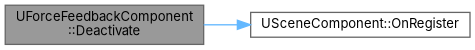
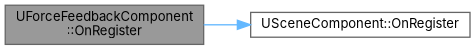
(104, 25) -> (104, 25)
